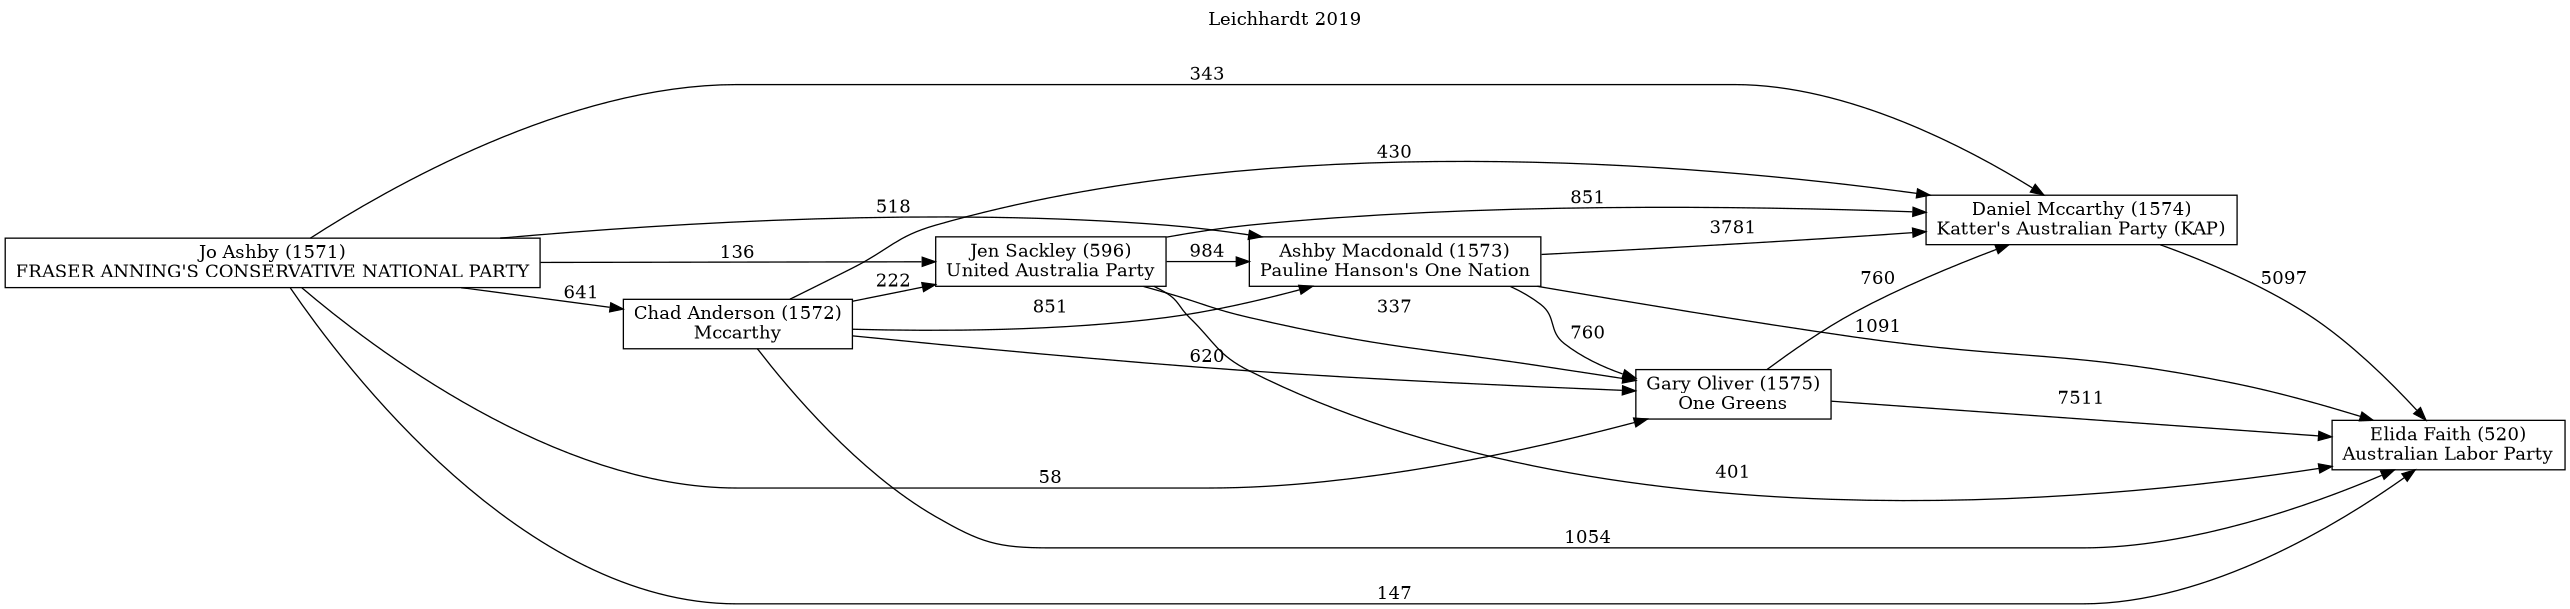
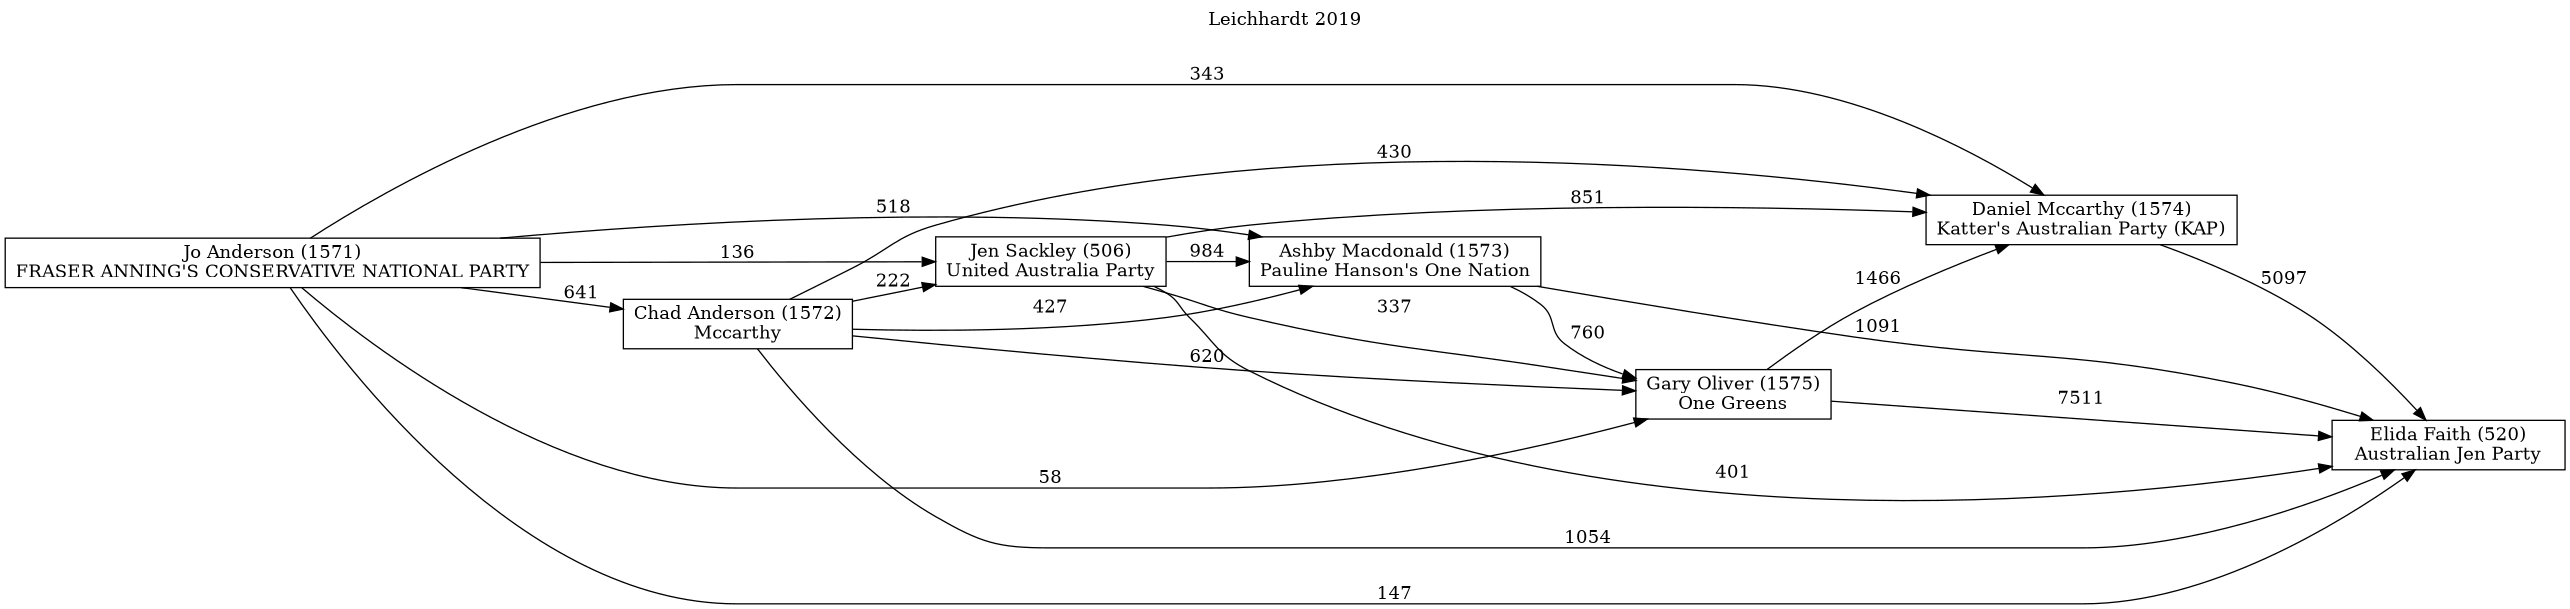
(1727, 244) -> none
(1051, 262) -> (1051, 262)
(273, 263) -> (273, 263)
(1879, 279) -> (1879, 279)
(1051, 308) -> (1051, 308)
(2449, 445) -> (2449, 445)
